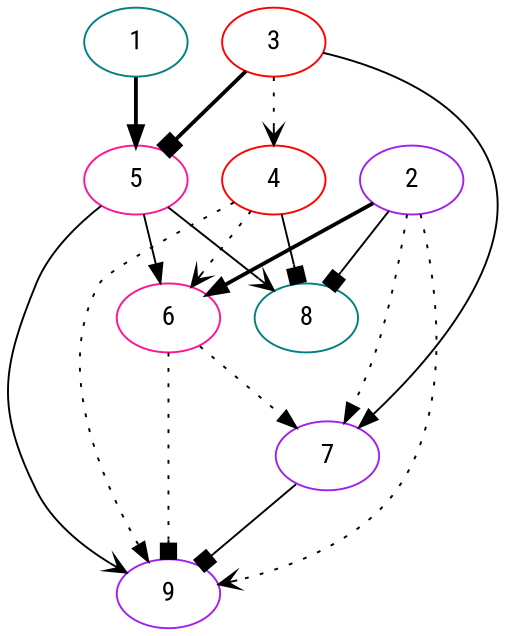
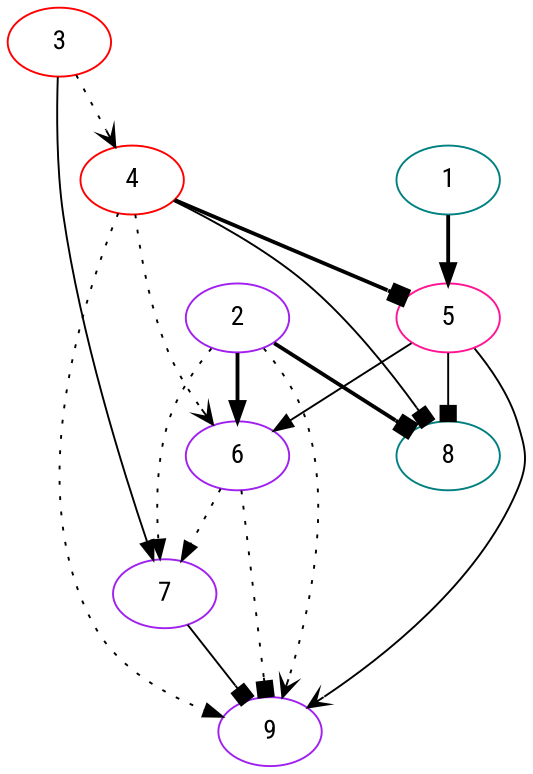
(212, 104) -> (281, 245)
(211, 241) -> (448, 377)
(365, 241) -> (332, 380)
(168, 318) -> (237, 456)
